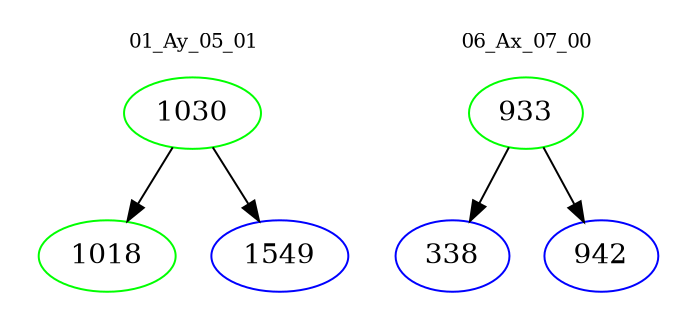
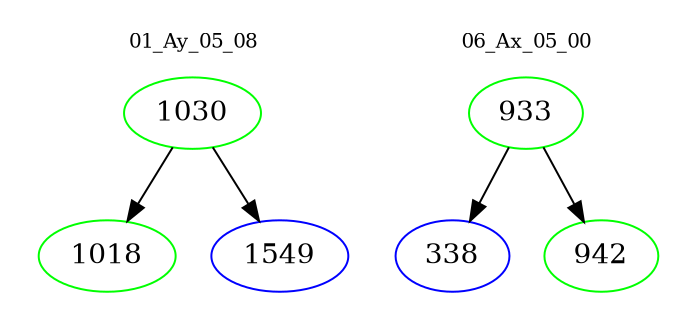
(194, 43) -> (194, 43)
(527, 43) -> (527, 43)
(601, 256) -> (601, 256)
